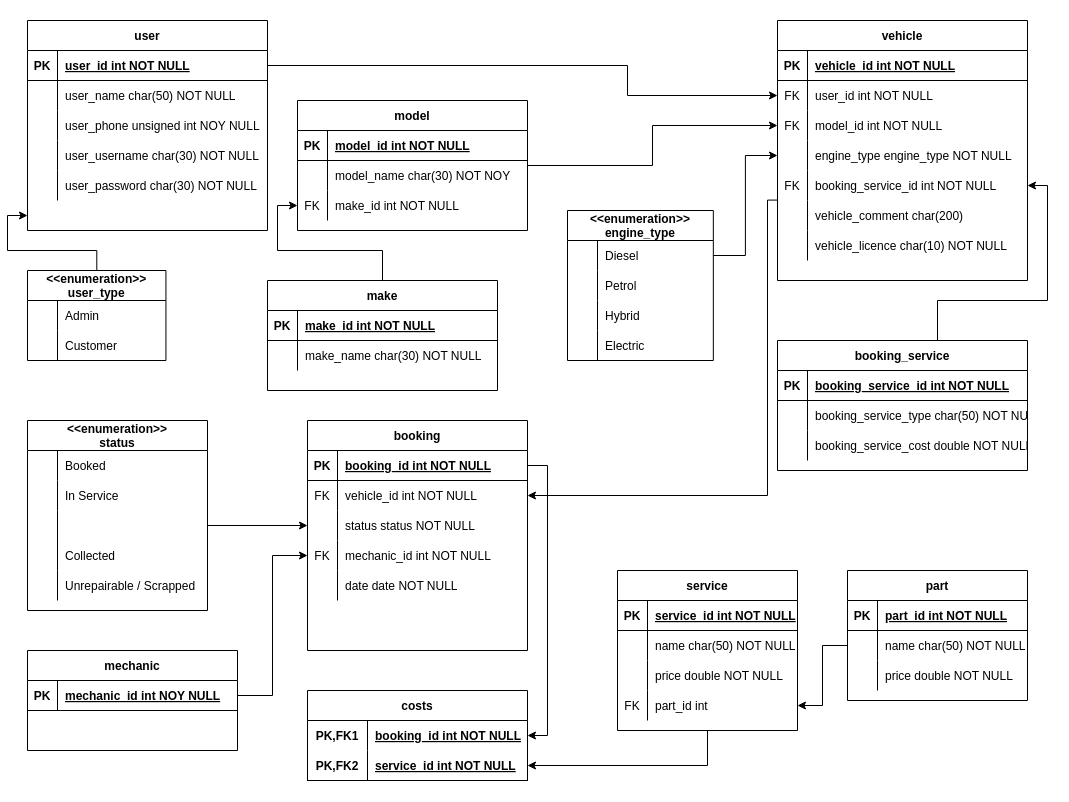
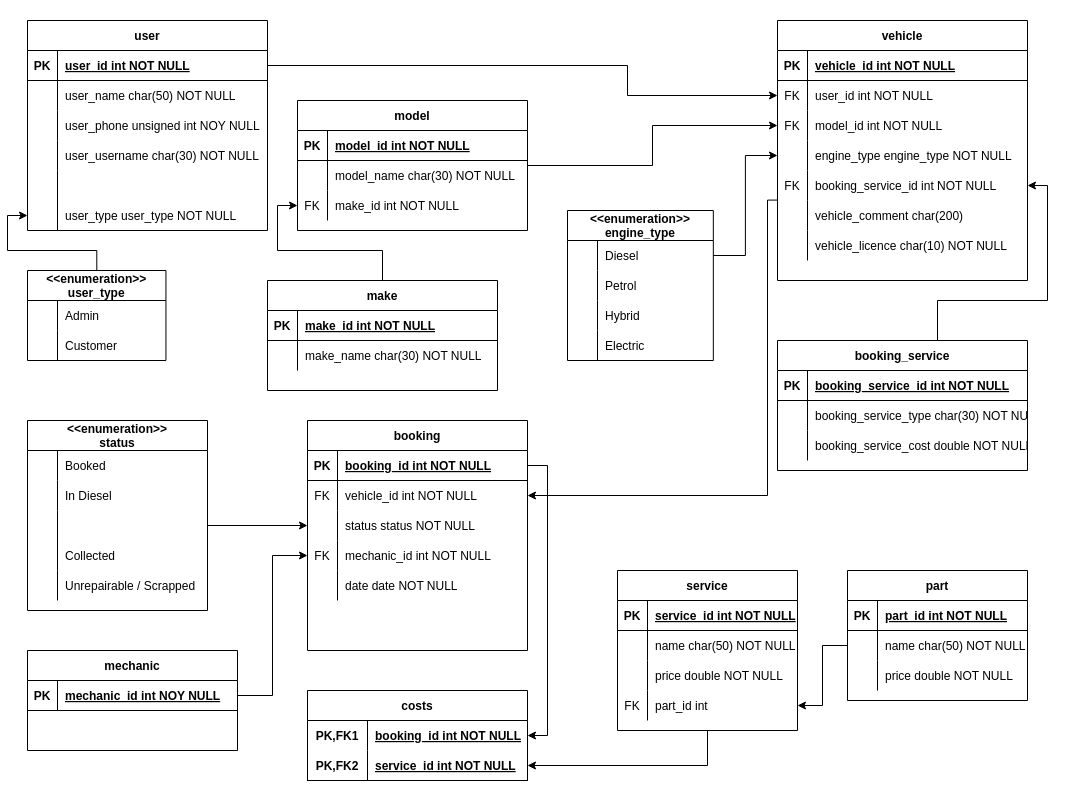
(419, 176) -> (423, 176)
(163, 186) -> none
none -> (163, 216)
(935, 416) -> (935, 416)
(95, 496) -> (91, 496)
